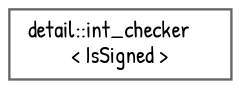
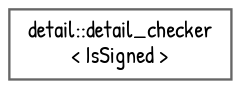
(120, 44) -> (120, 44)
